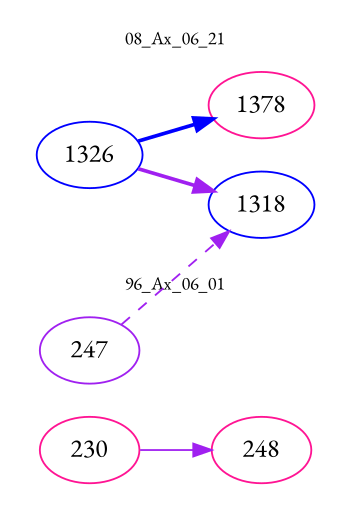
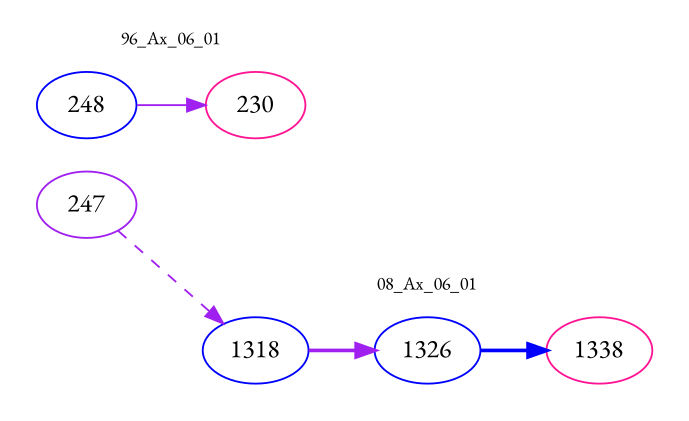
(176, 40) -> (428, 285)
(262, 105) -> (599, 350)
(167, 177) -> (332, 350)
(167, 450) -> (162, 105)
(262, 450) -> (87, 105)
